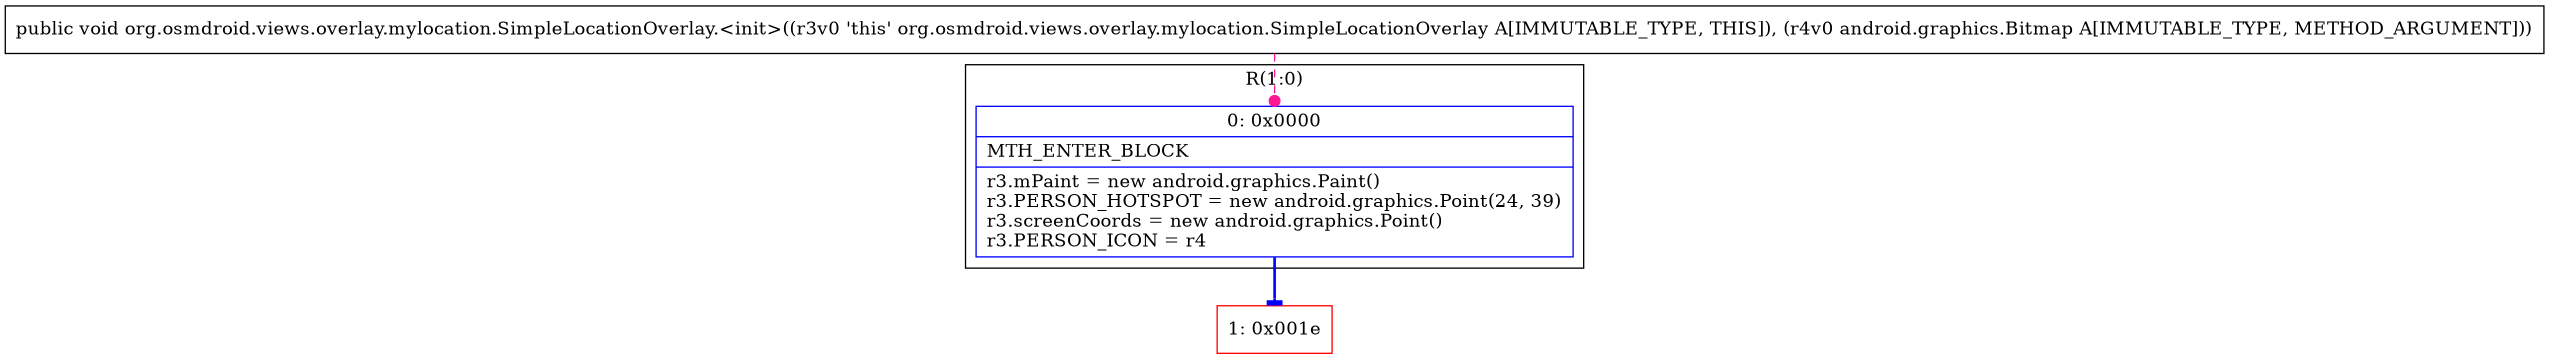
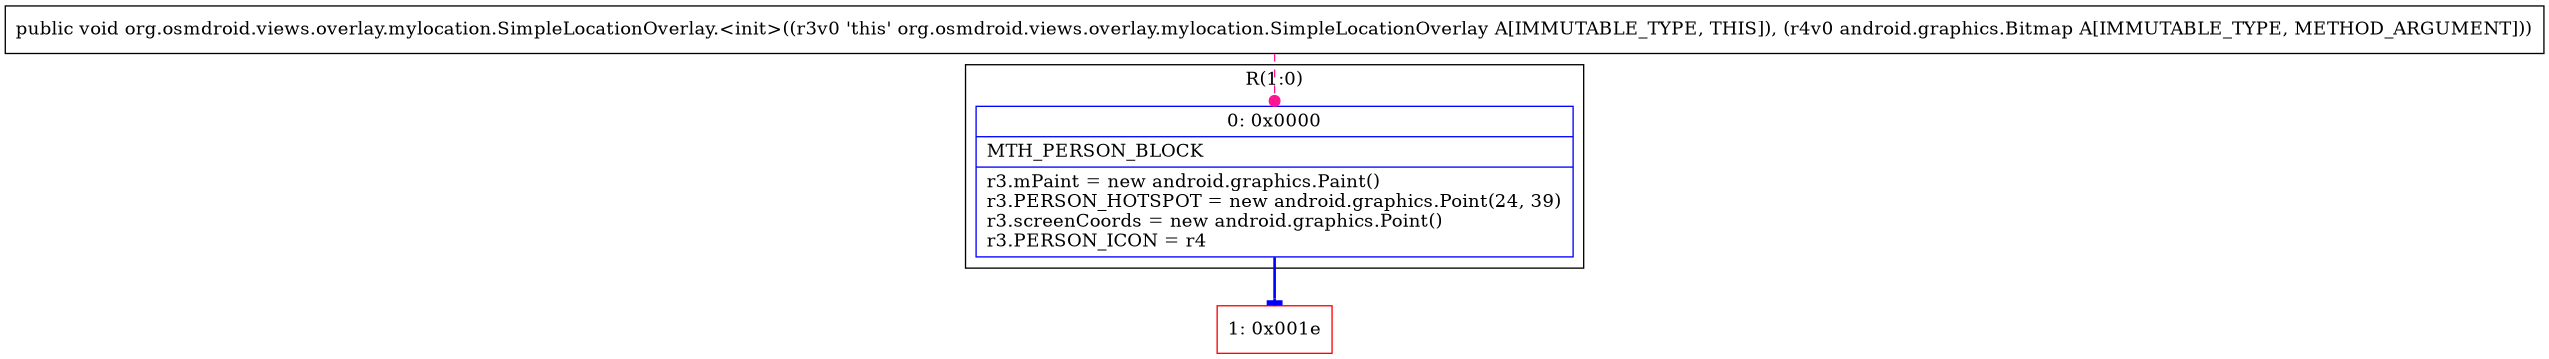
(1088, 151) -> (1096, 151)
